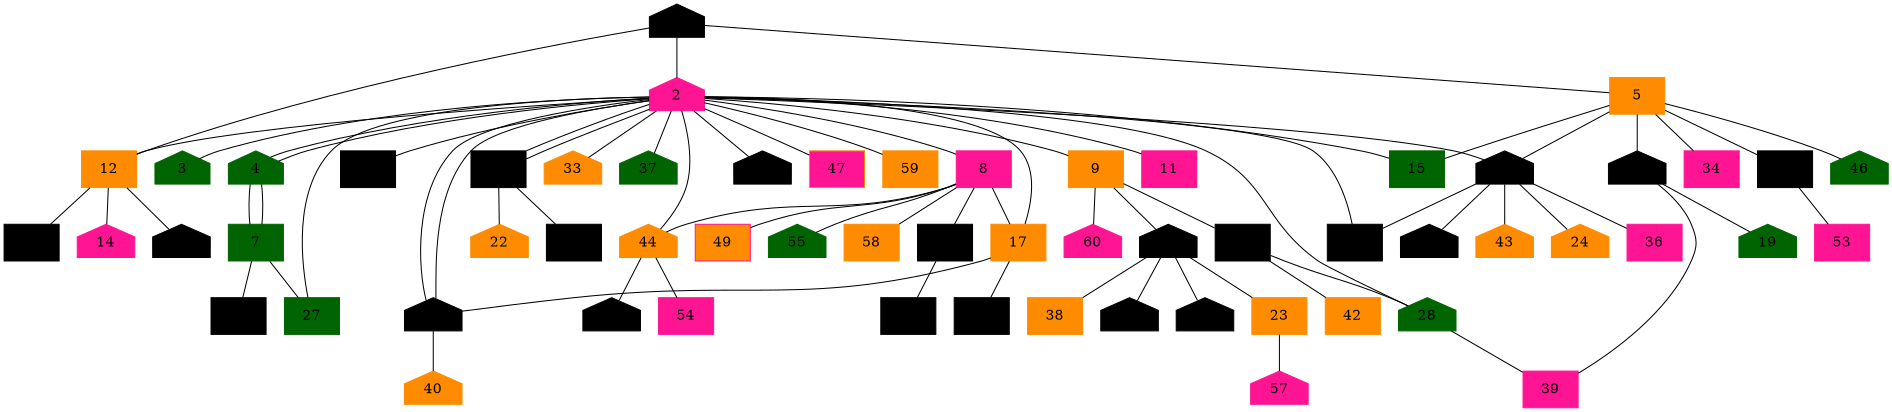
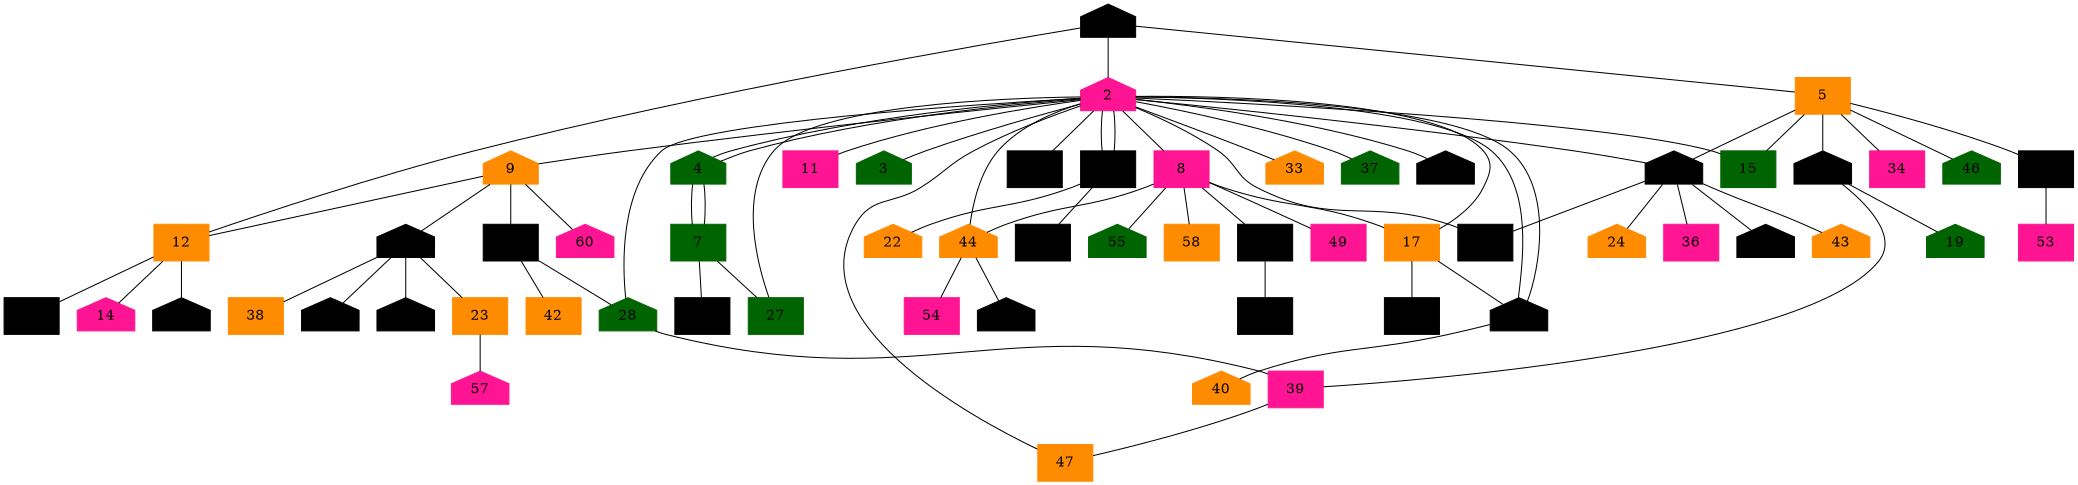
(276, 129) -> (346, 206)
(837, 169) -> (1065, 463)
(910, 169) -> none
(1096, 169) -> (511, 169)
(723, 243) -> (1339, 243)
none -> (1181, 433)
